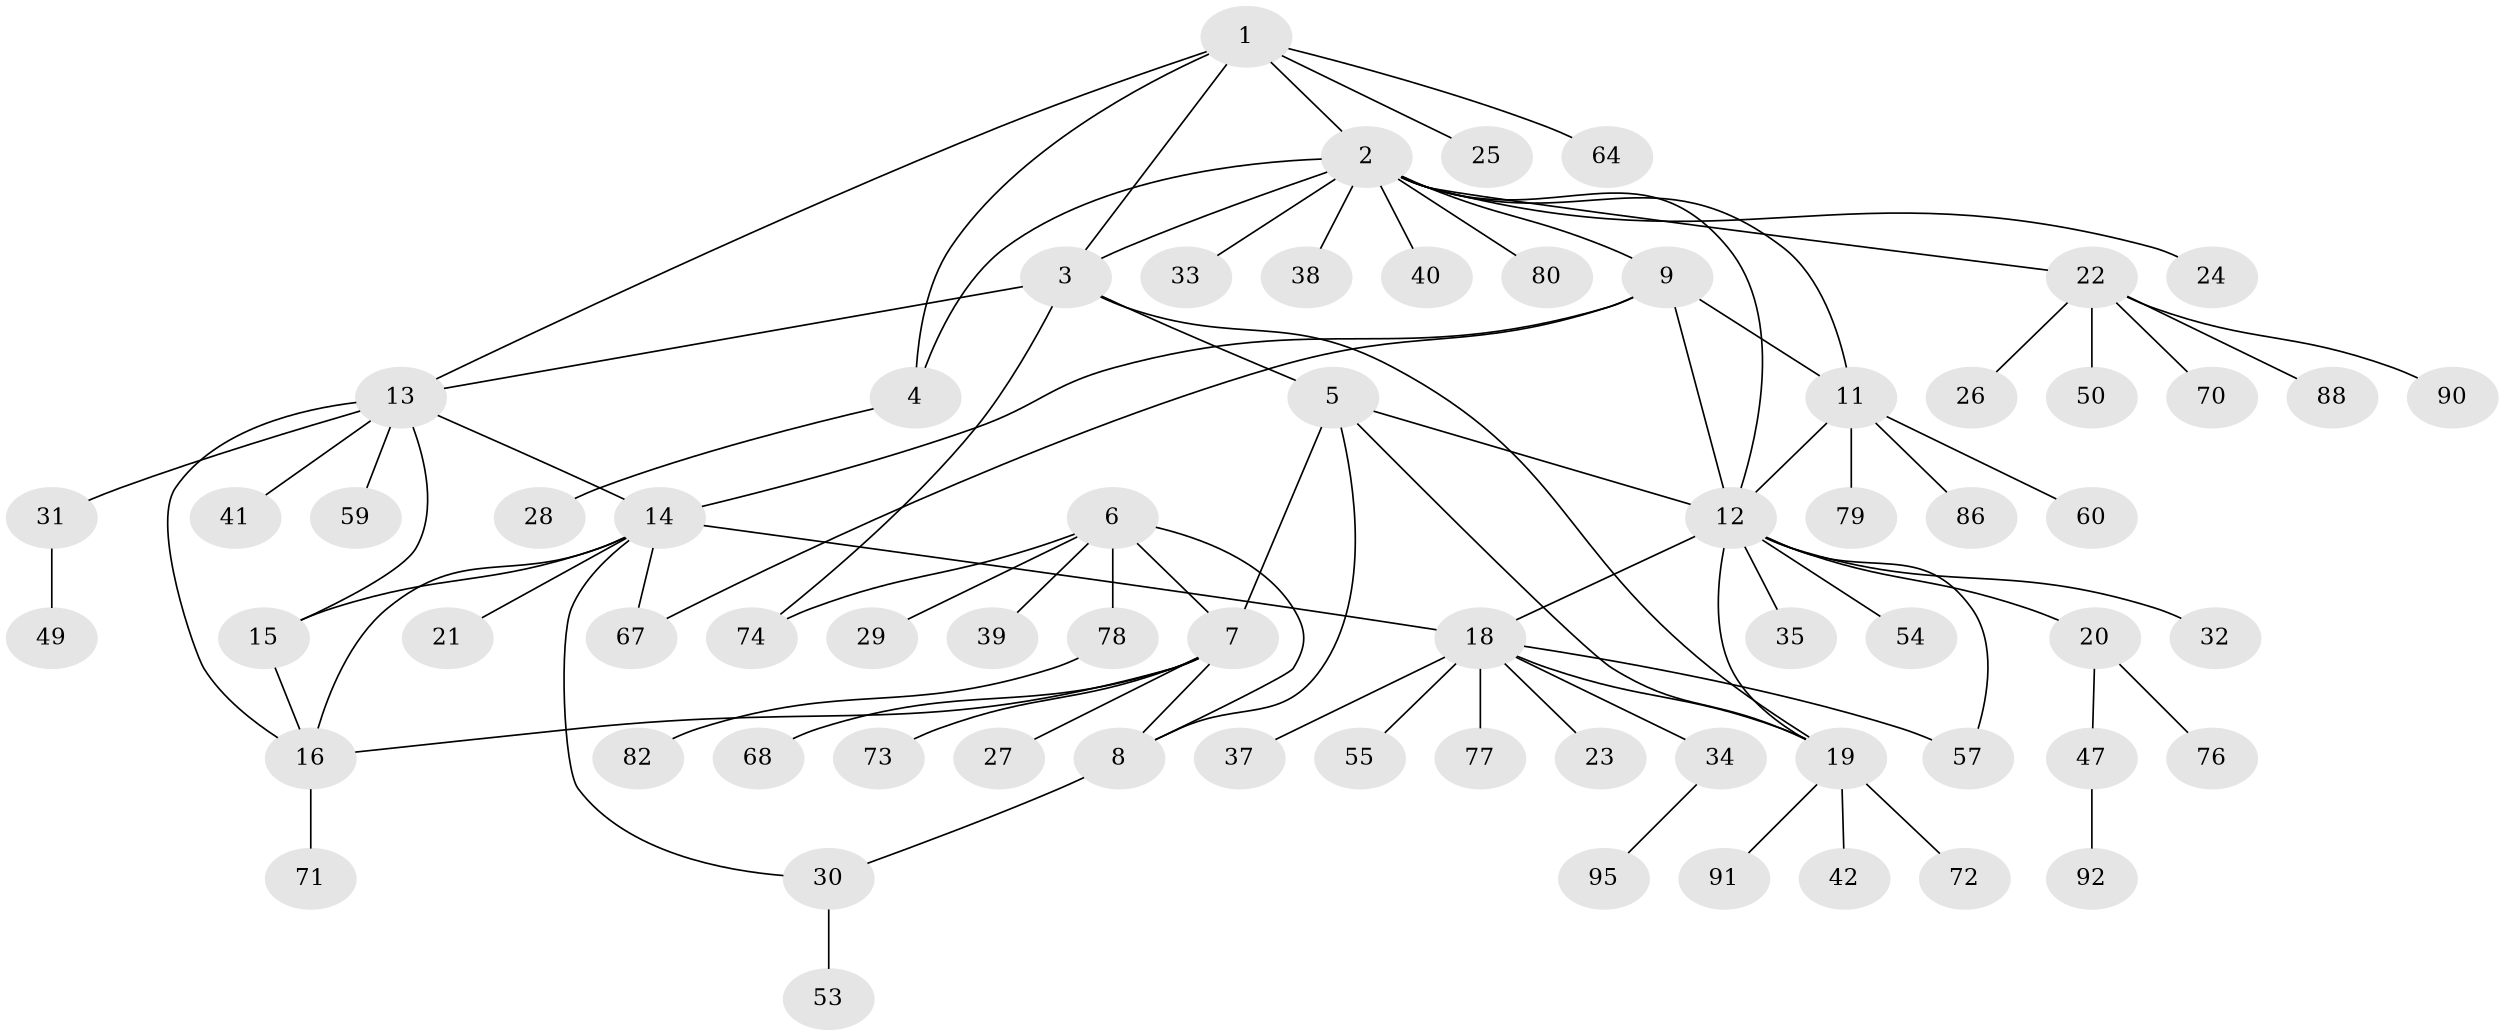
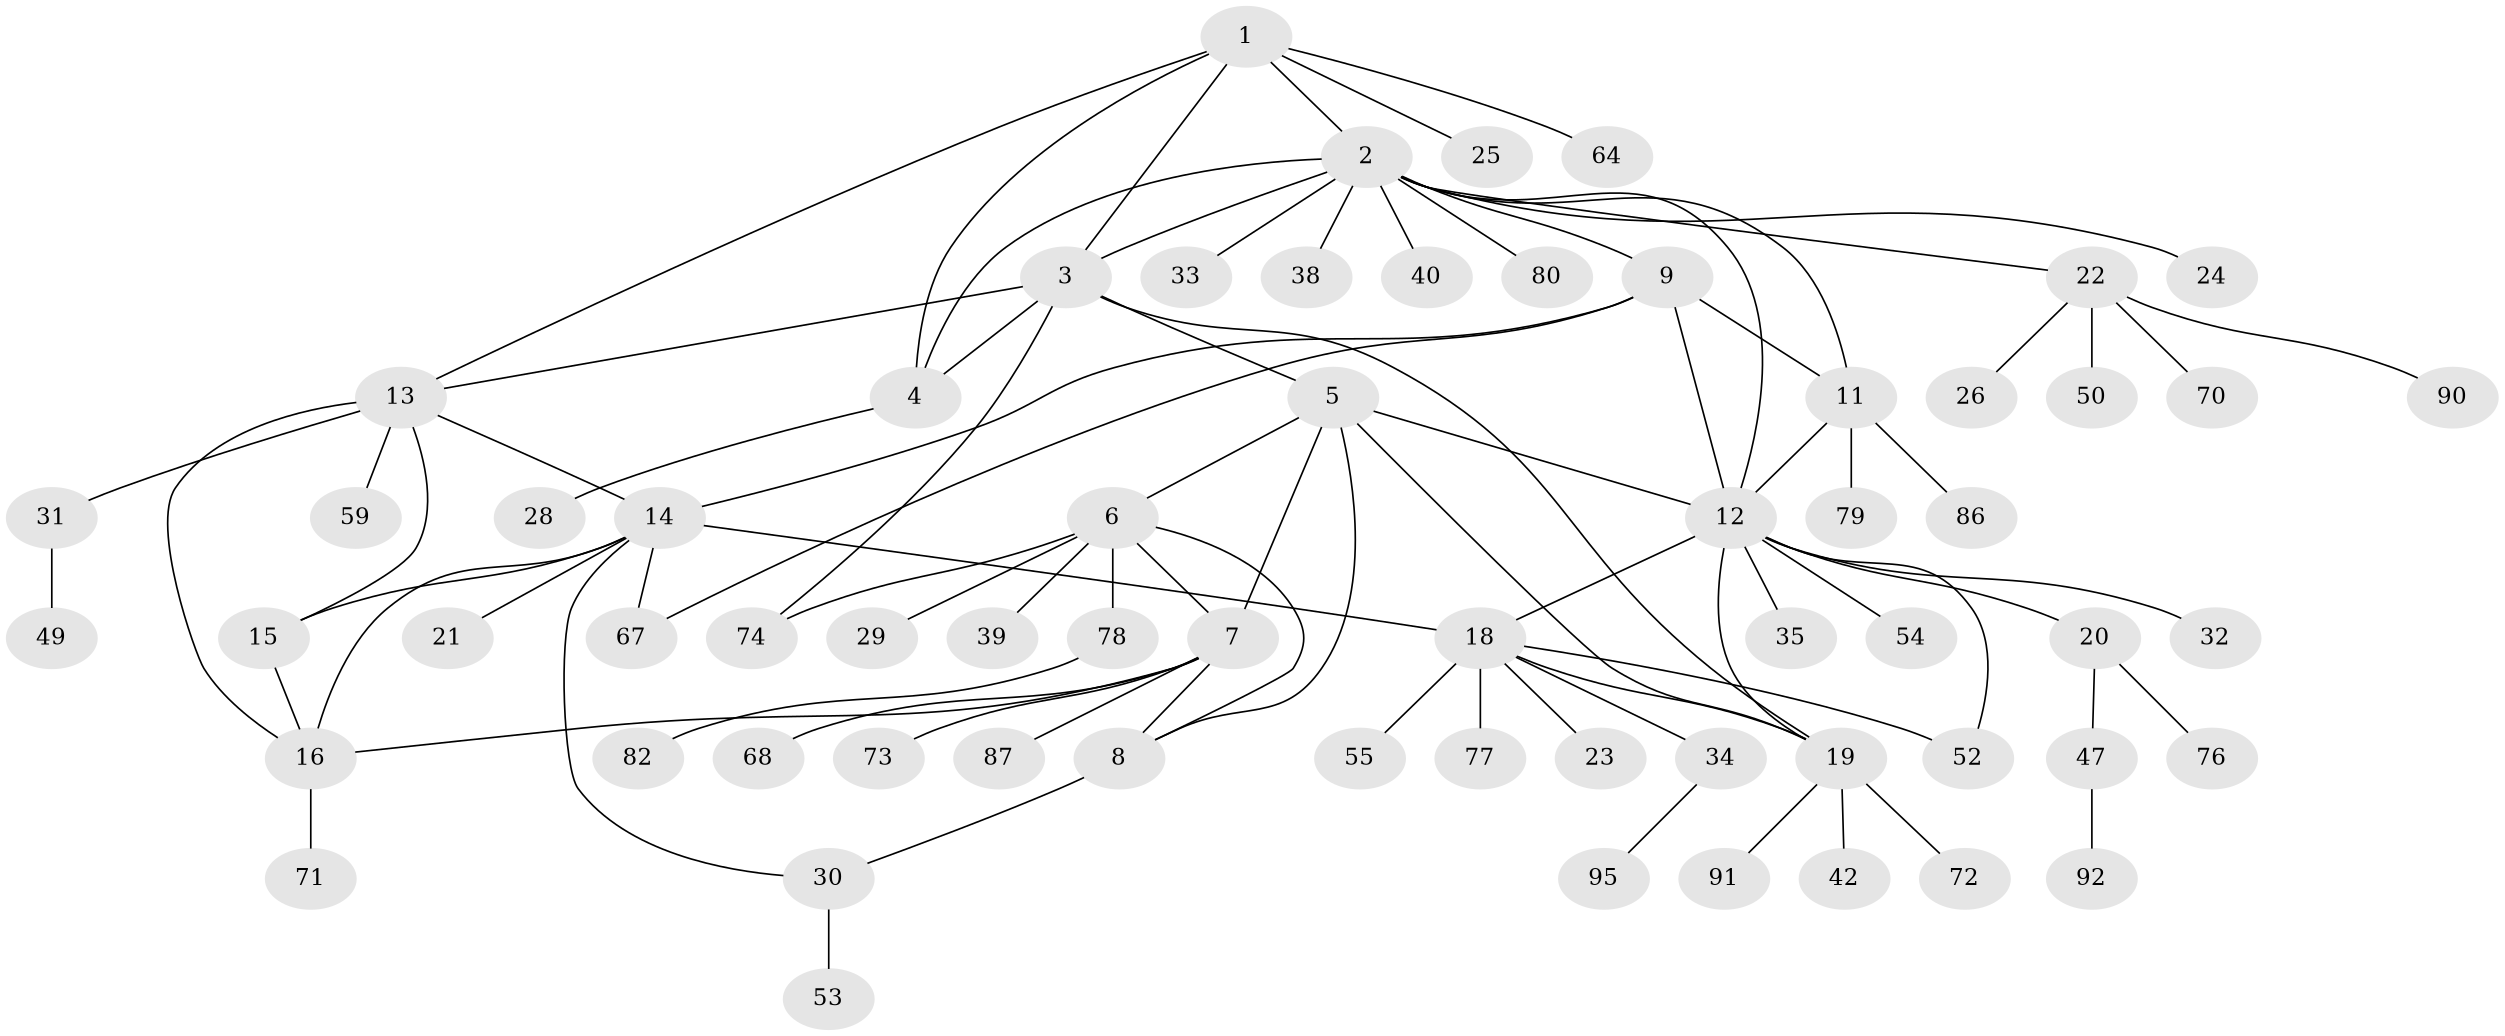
none -> (991, 338)
(2332, 398) -> none
none -> (1223, 458)
(236, 518) -> none
(2092, 518) -> none
(999, 759) -> (999, 759)
(1240, 759) -> none
(1968, 759) -> (1968, 759)
